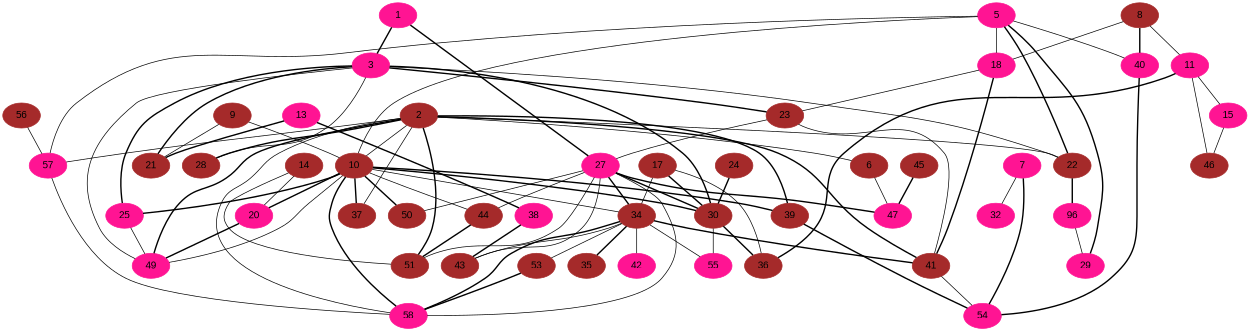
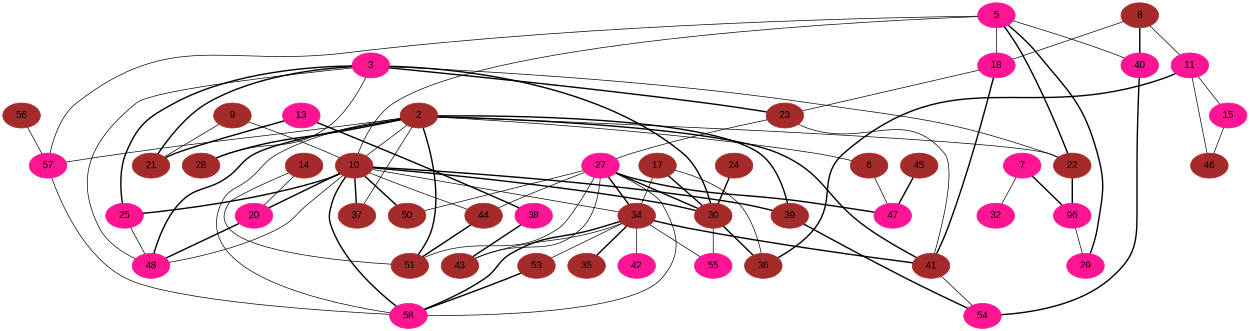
(398, 15) -> none
(1016, 244) -> (1047, 191)
(151, 266) -> (151, 266)
